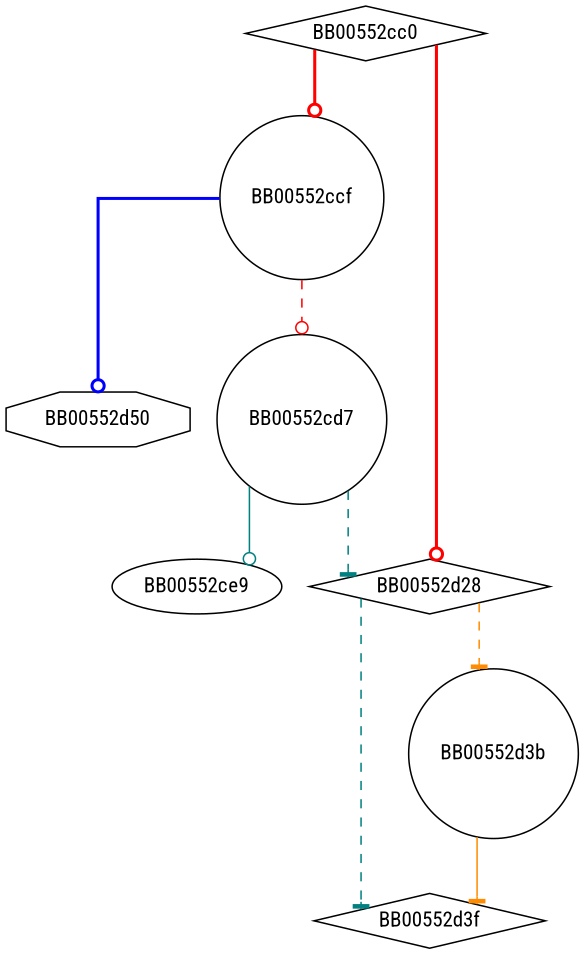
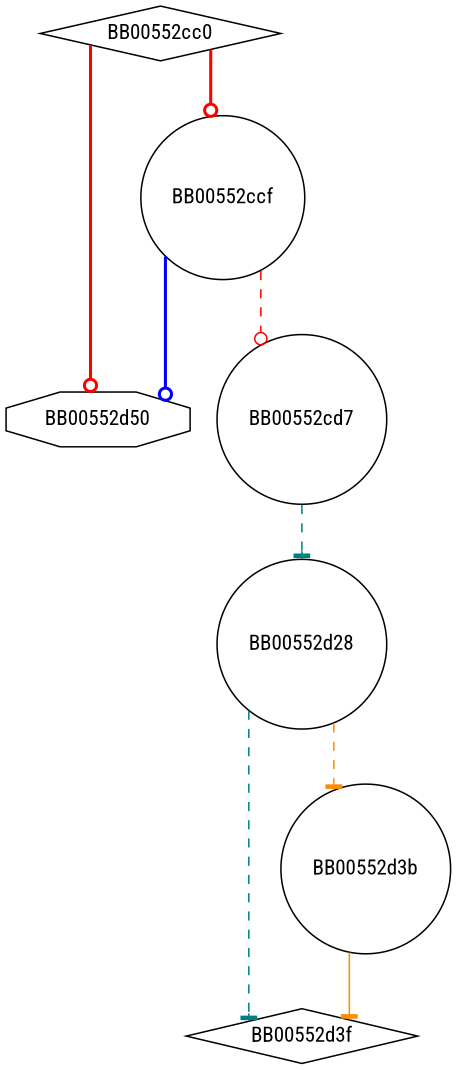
(436, 296) -> (90, 212)
(197, 587) -> none
(430, 587) -> (302, 644)
